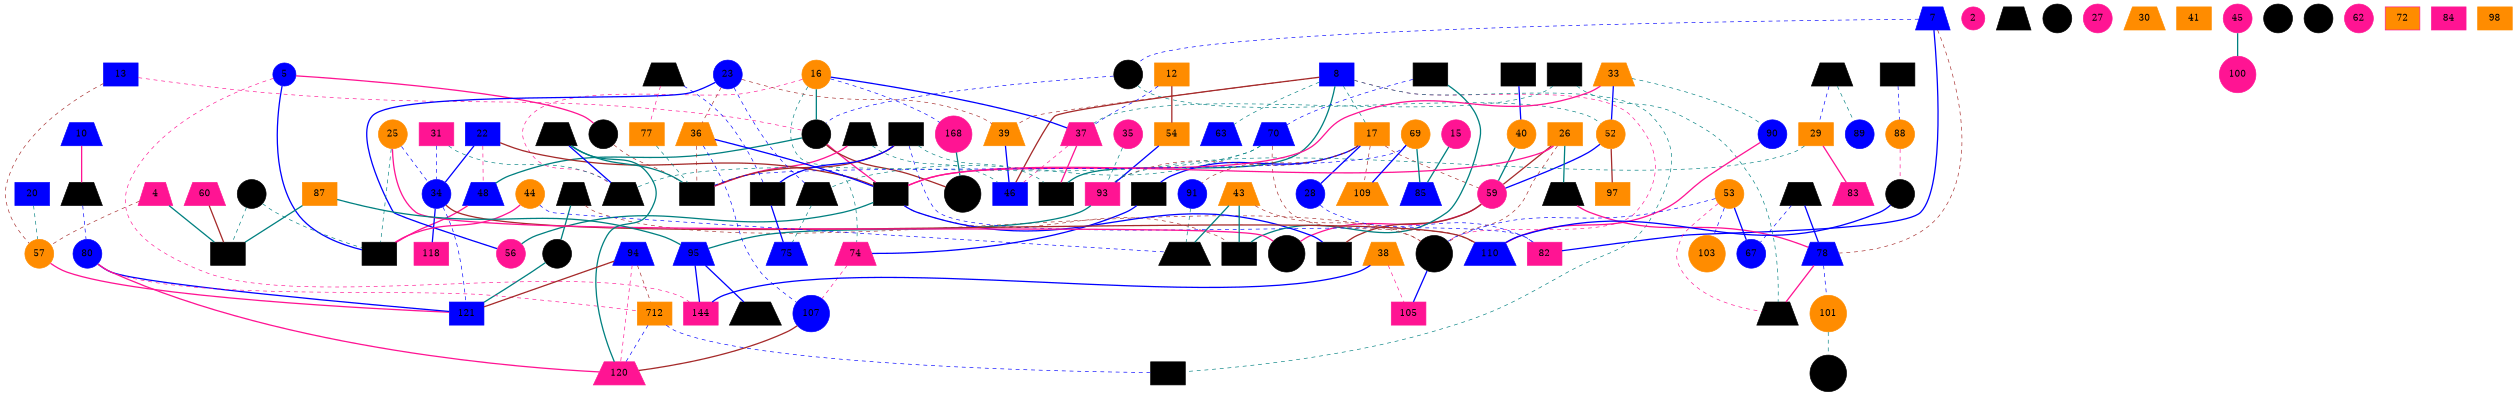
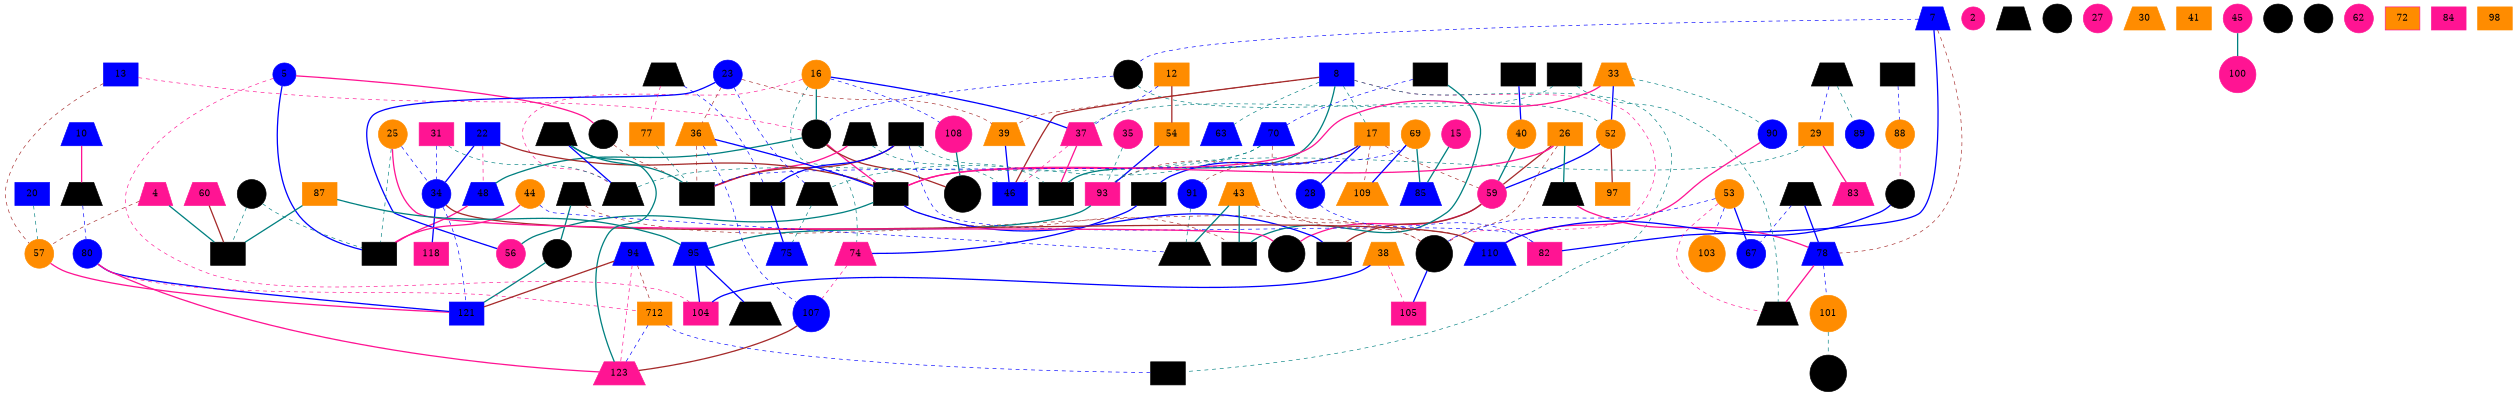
(954, 134) -> (954, 134)
(701, 314) -> (701, 314)
(619, 373) -> (619, 373)
